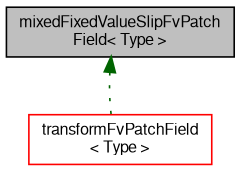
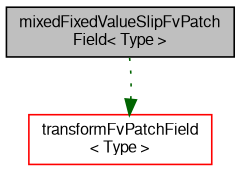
(110, 94) -> (131, 78)
